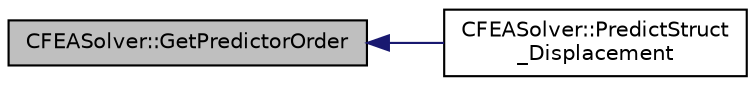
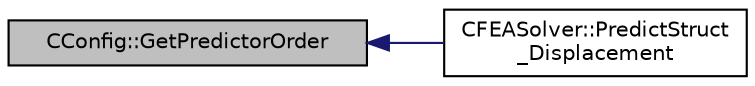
(188, 43) -> (188, 43)
